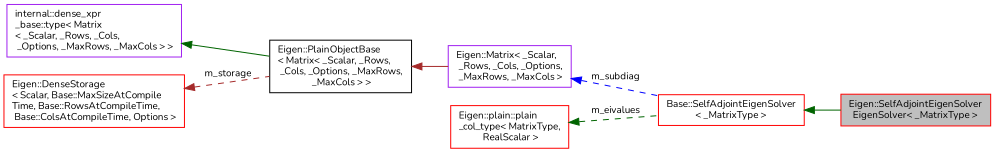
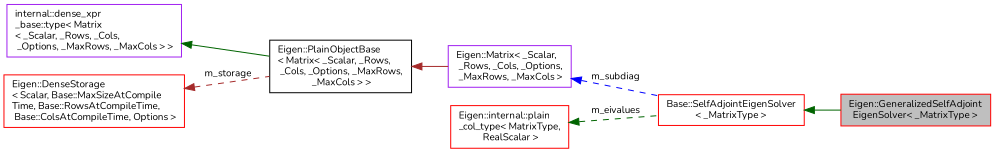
(916, 110) -> (916, 110)
(510, 127) -> (510, 127)
